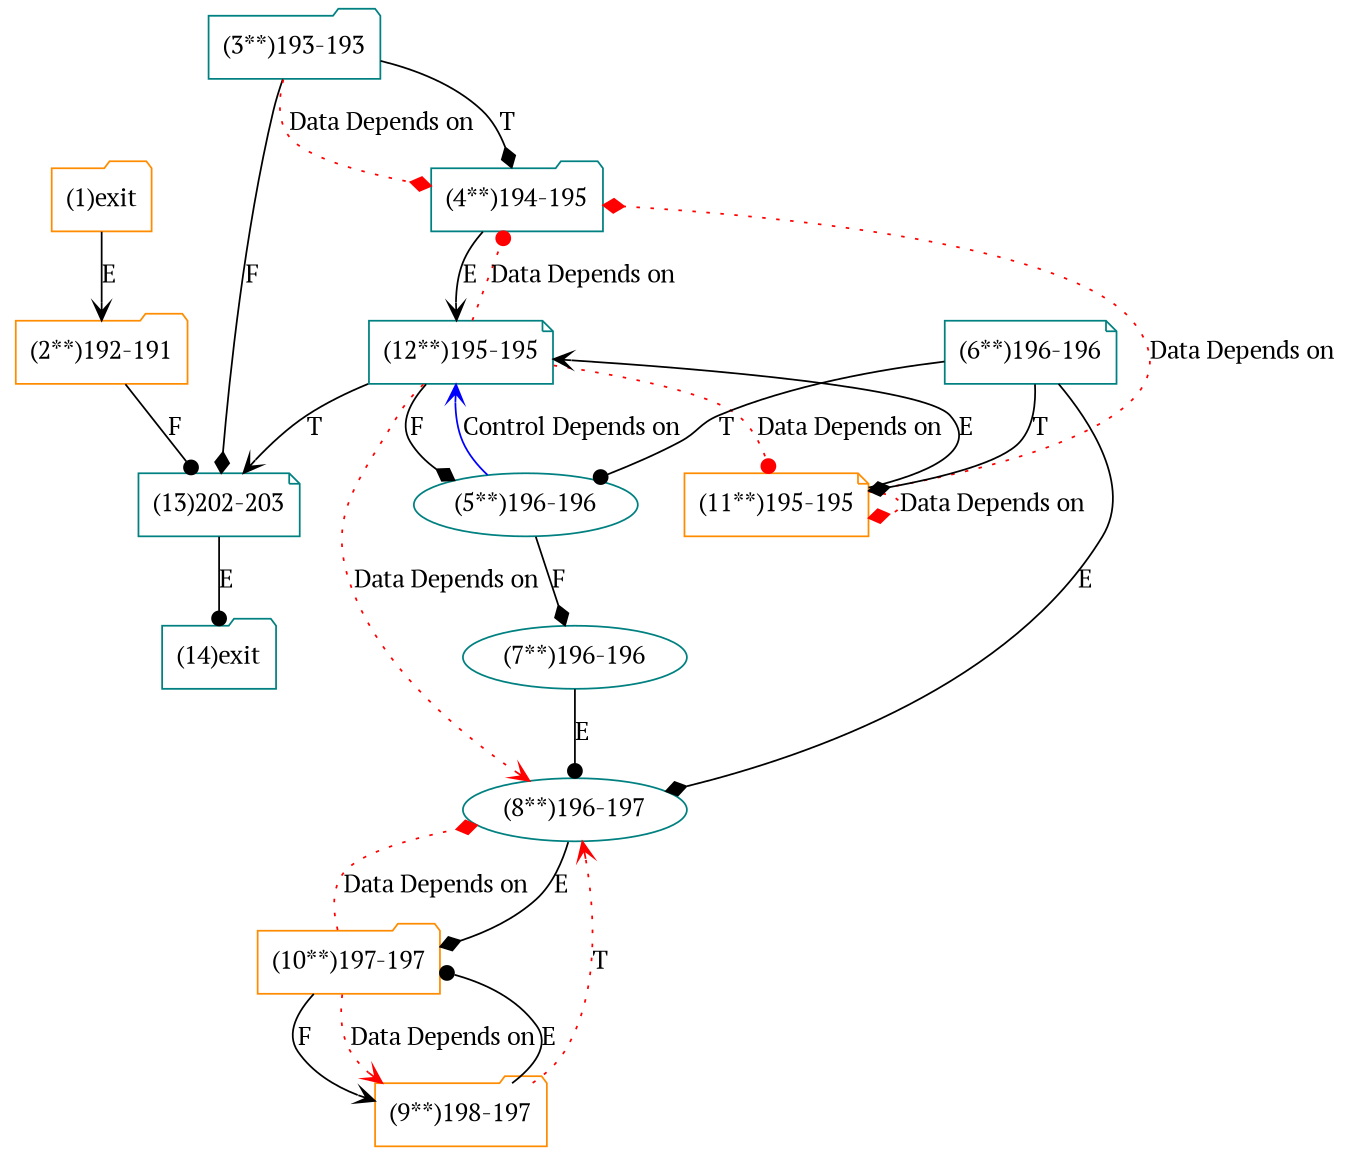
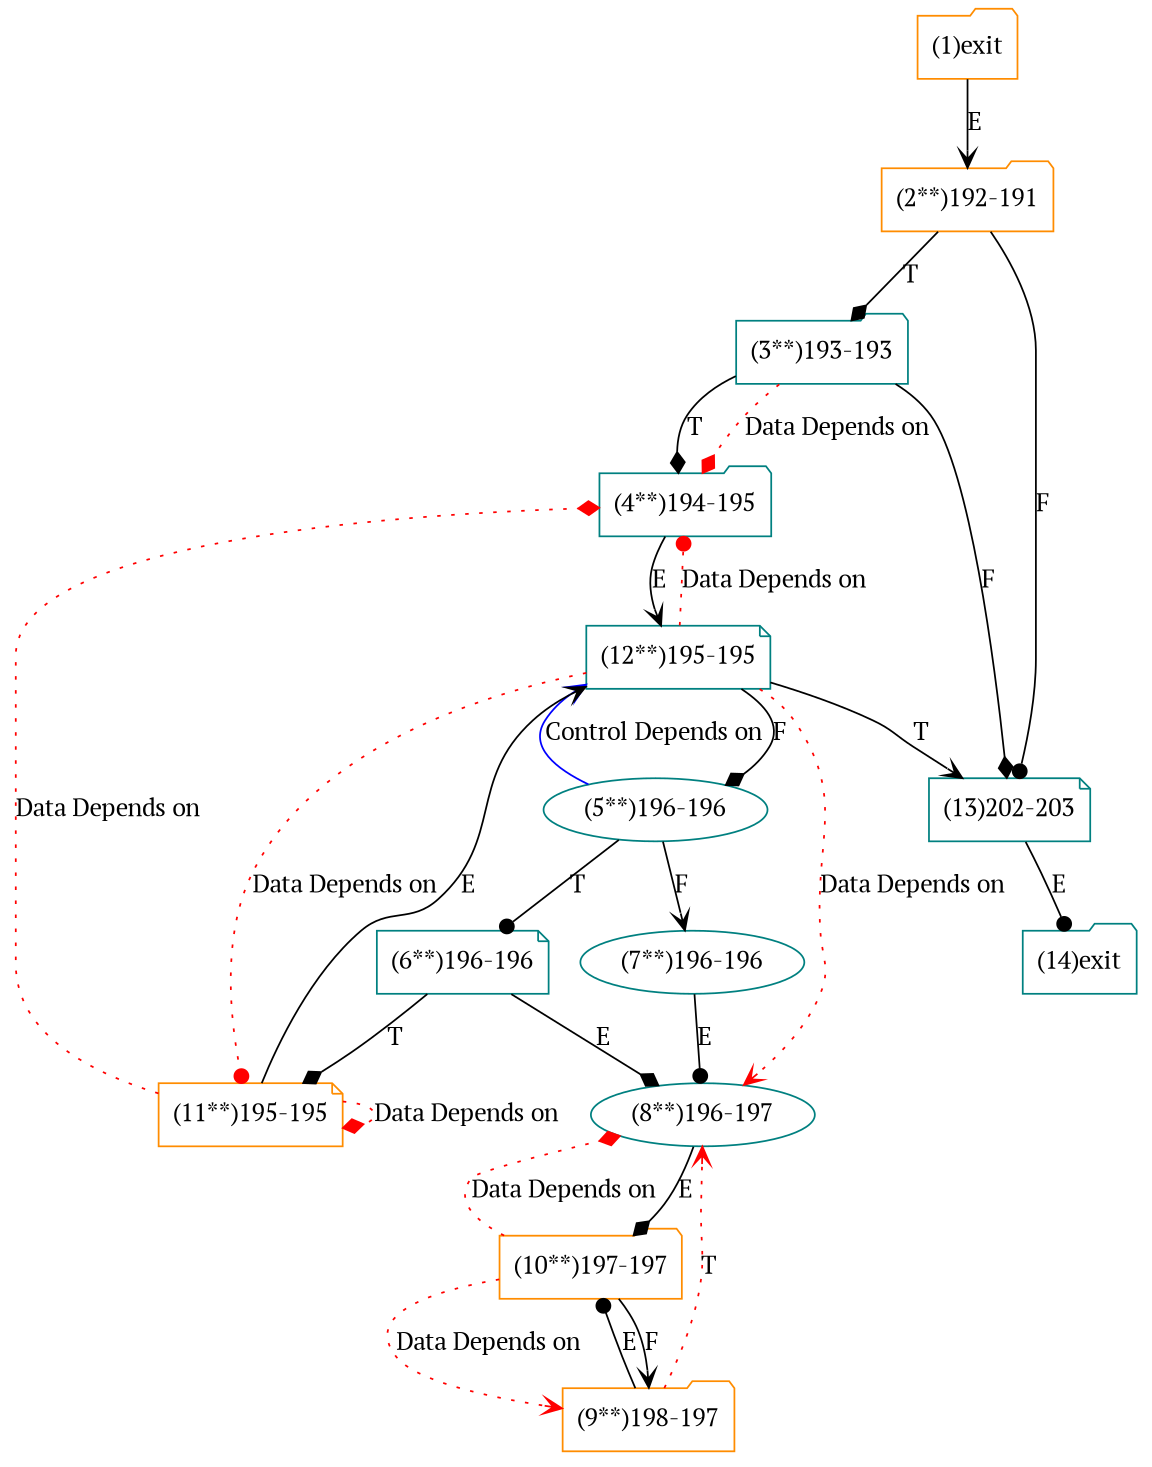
none -> (902, 268)
(769, 397) -> (566, 881)
(547, 571) -> (672, 877)
